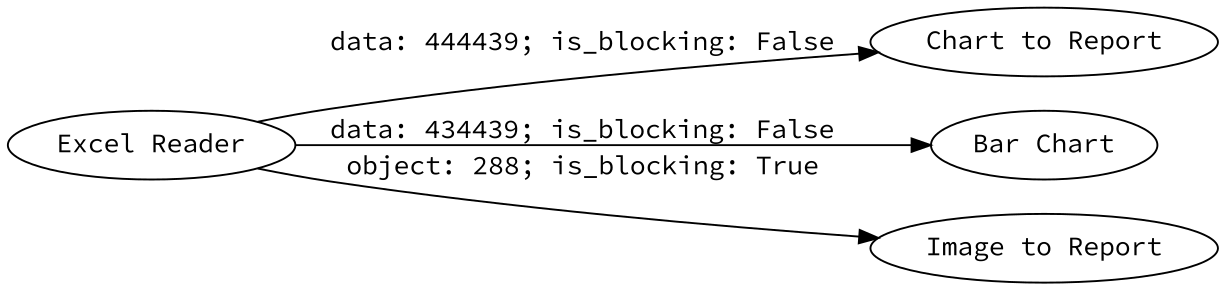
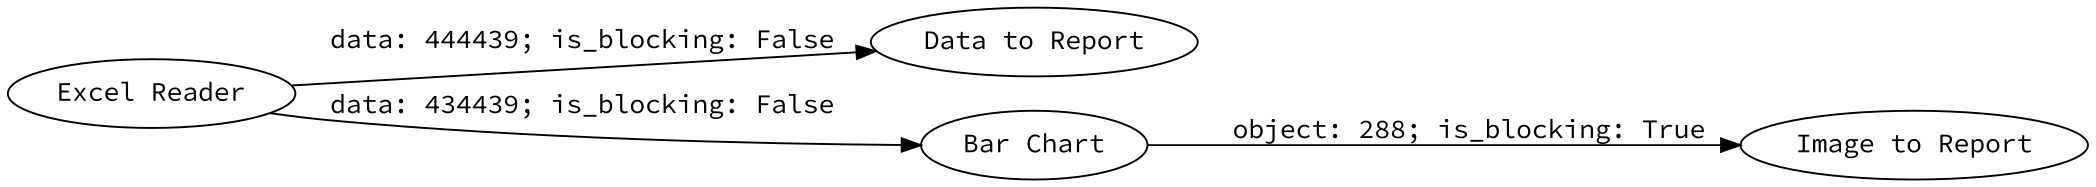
(1044, 42) -> (1034, 42)
(558, 210) -> (1434, 145)
